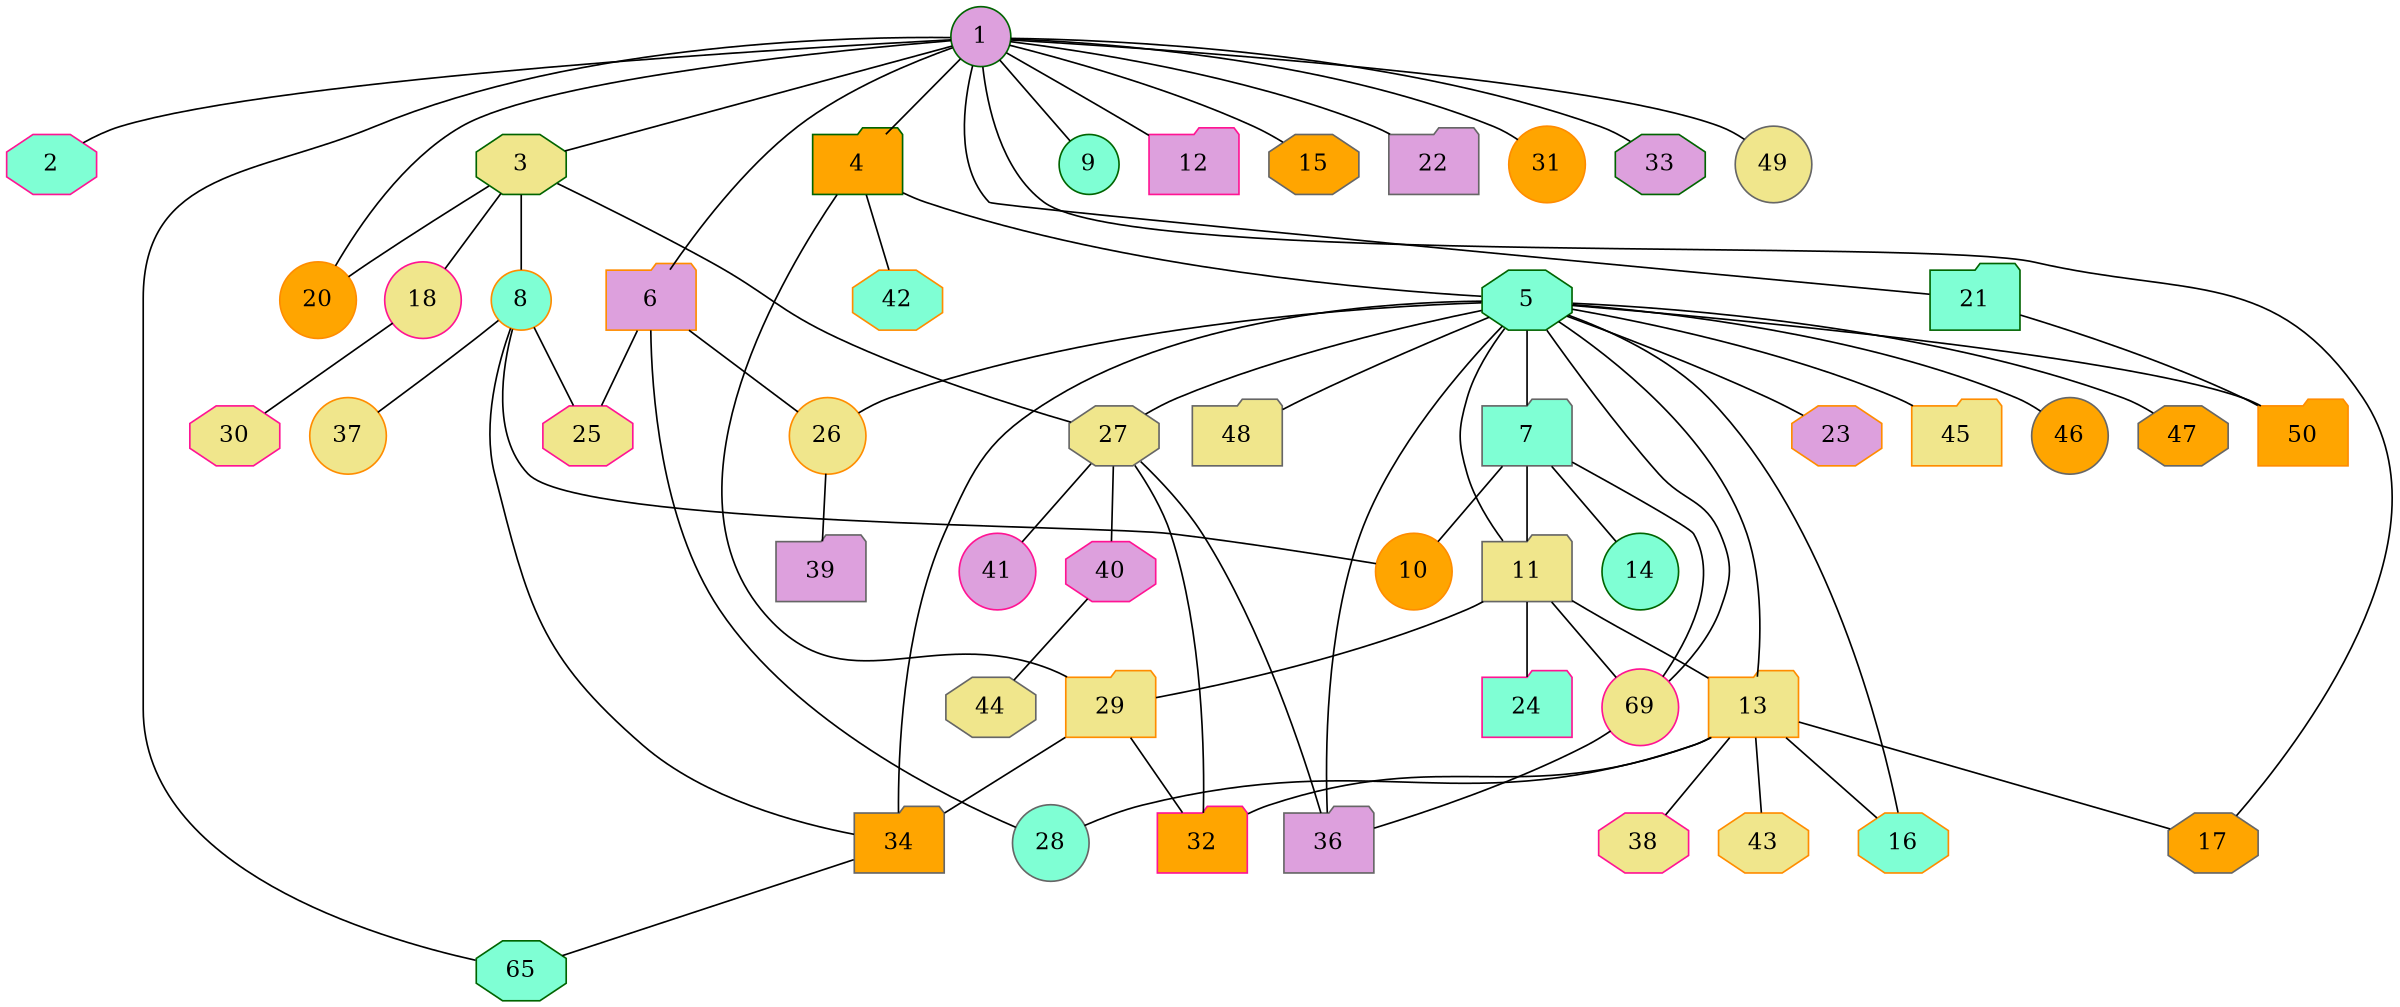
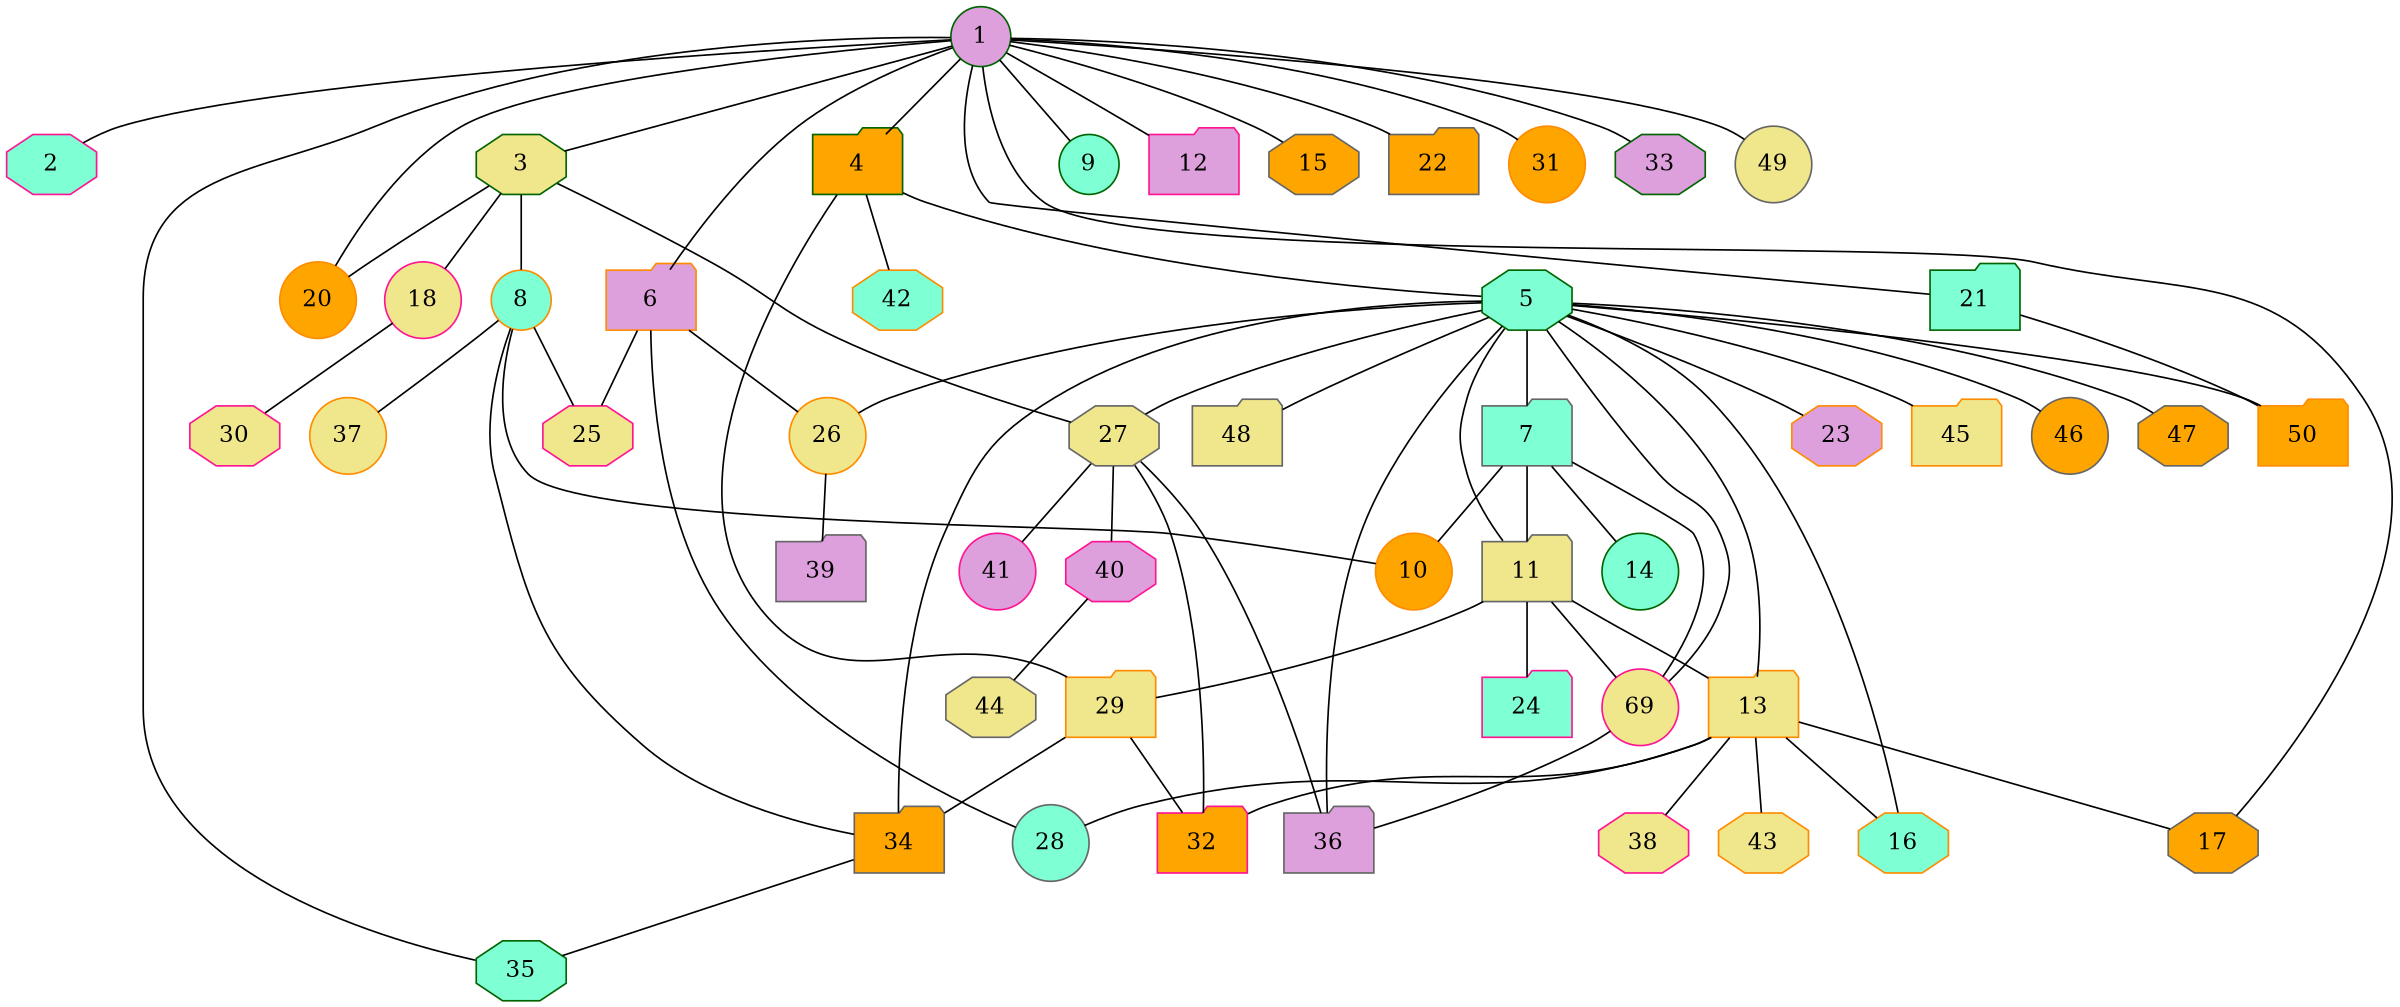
(1434, 164) -> (1434, 164)
(521, 971) -> (521, 971)
